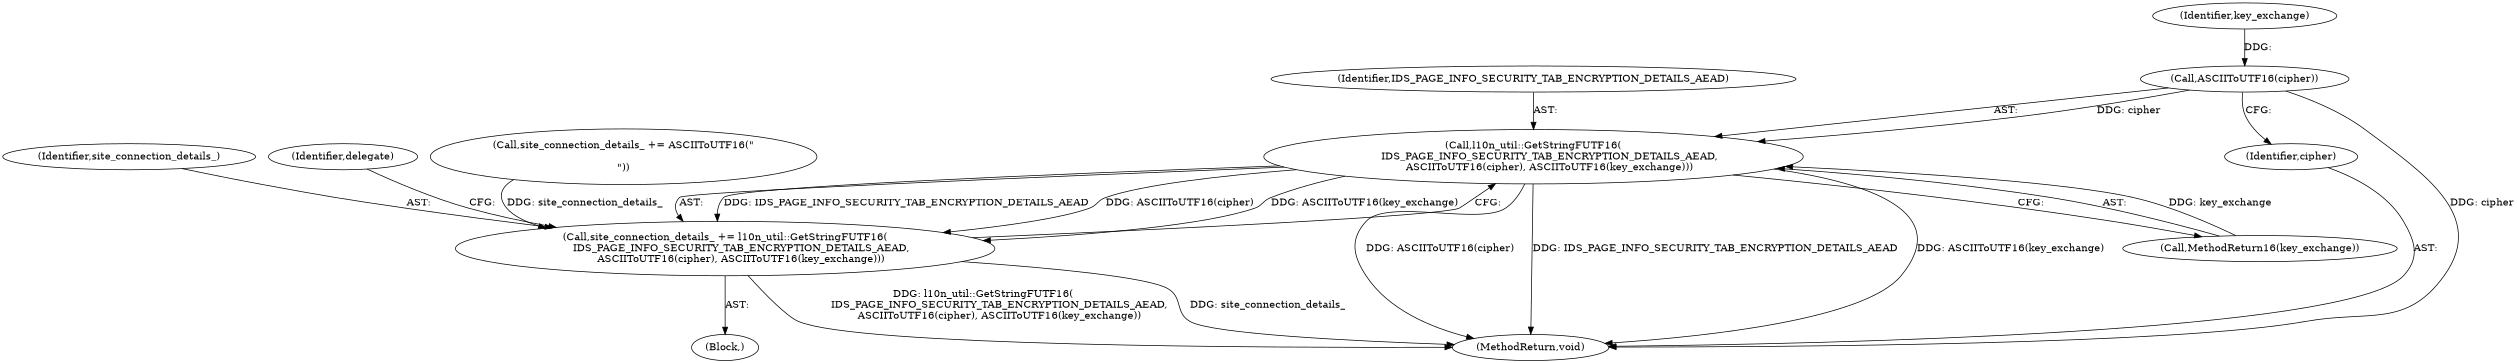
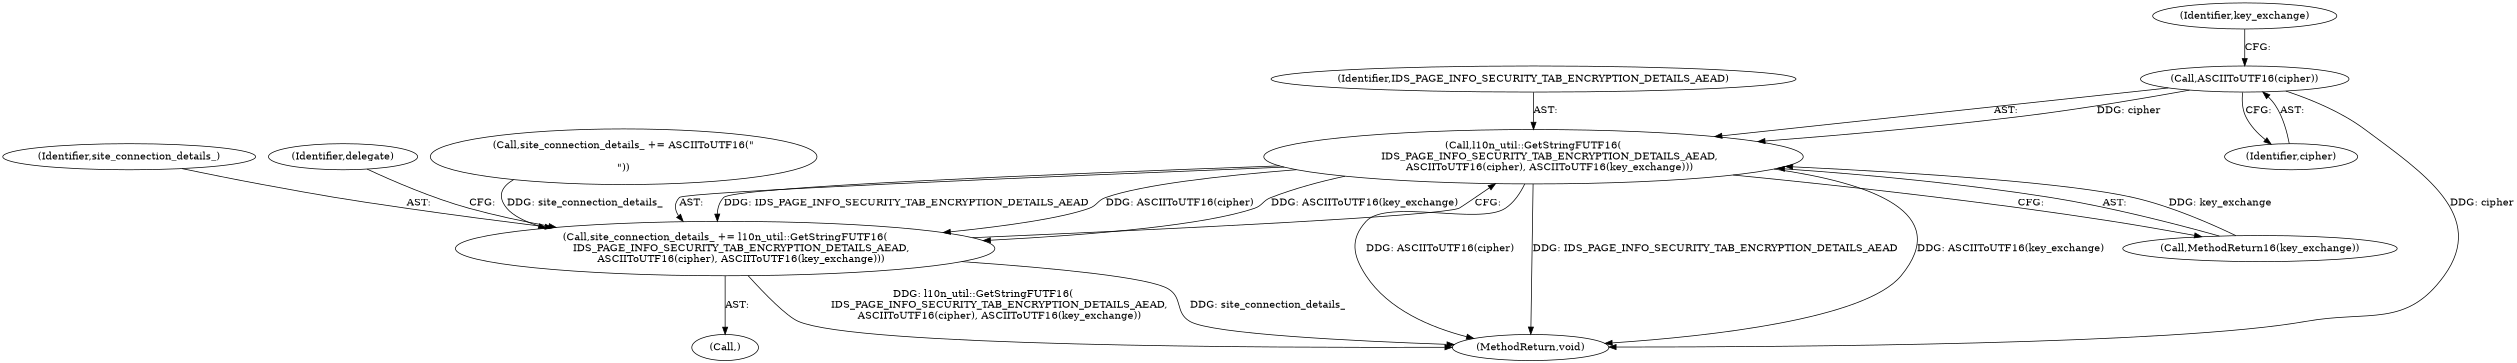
(2260, 47) -> (2260, 47)
(2090, 330) -> (2282, 119)
(725, 348) -> (725, 348)
